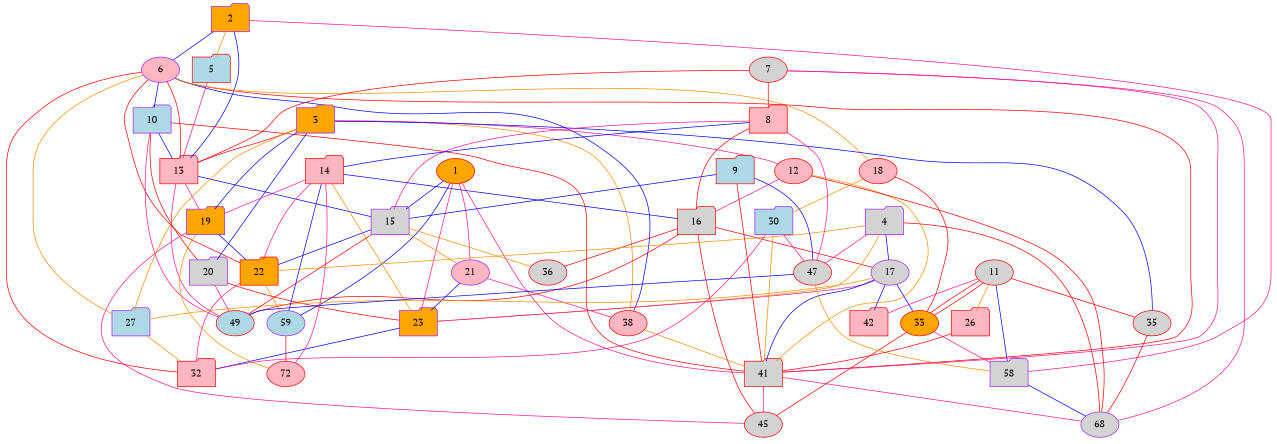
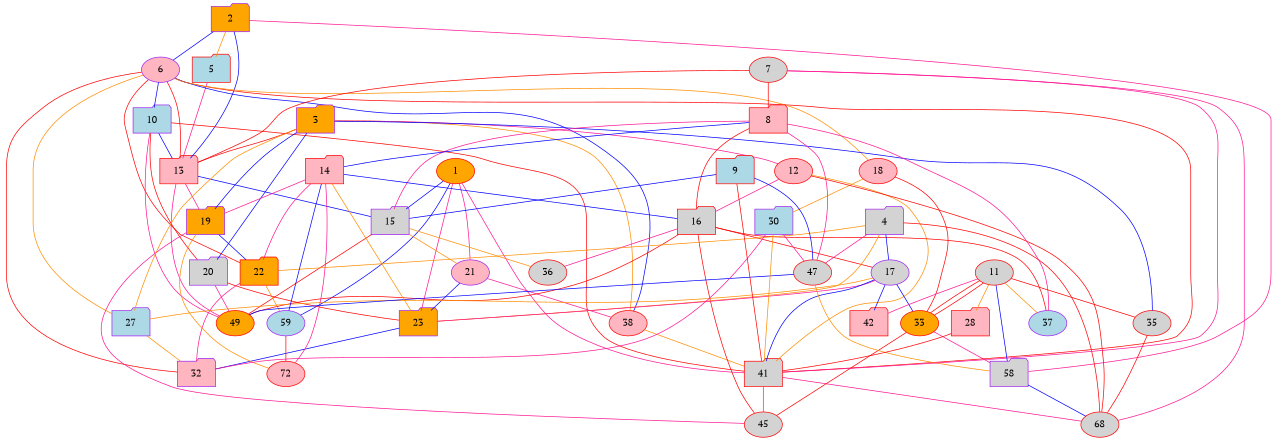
(638, 242) -> (638, 242)
(320, 249) -> none
(235, 323) -> (235, 323)
(970, 323) -> (970, 323)
none -> (1048, 323)
(196, 374) -> (196, 374)
(1100, 425) -> (1100, 425)
